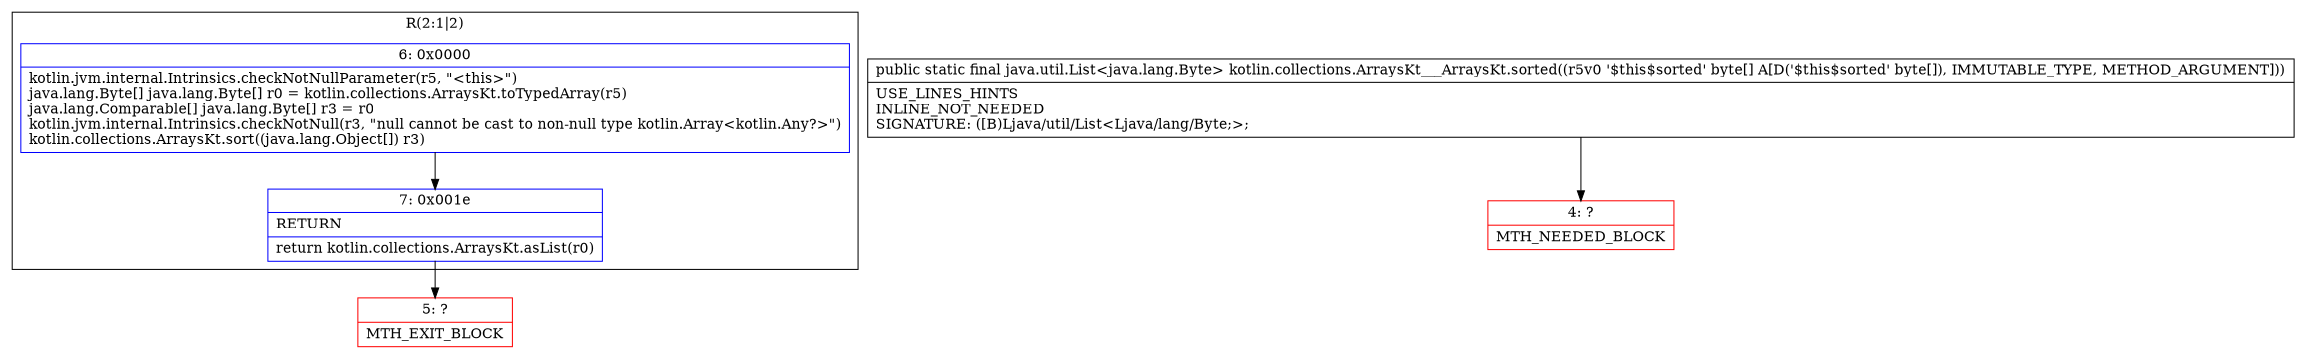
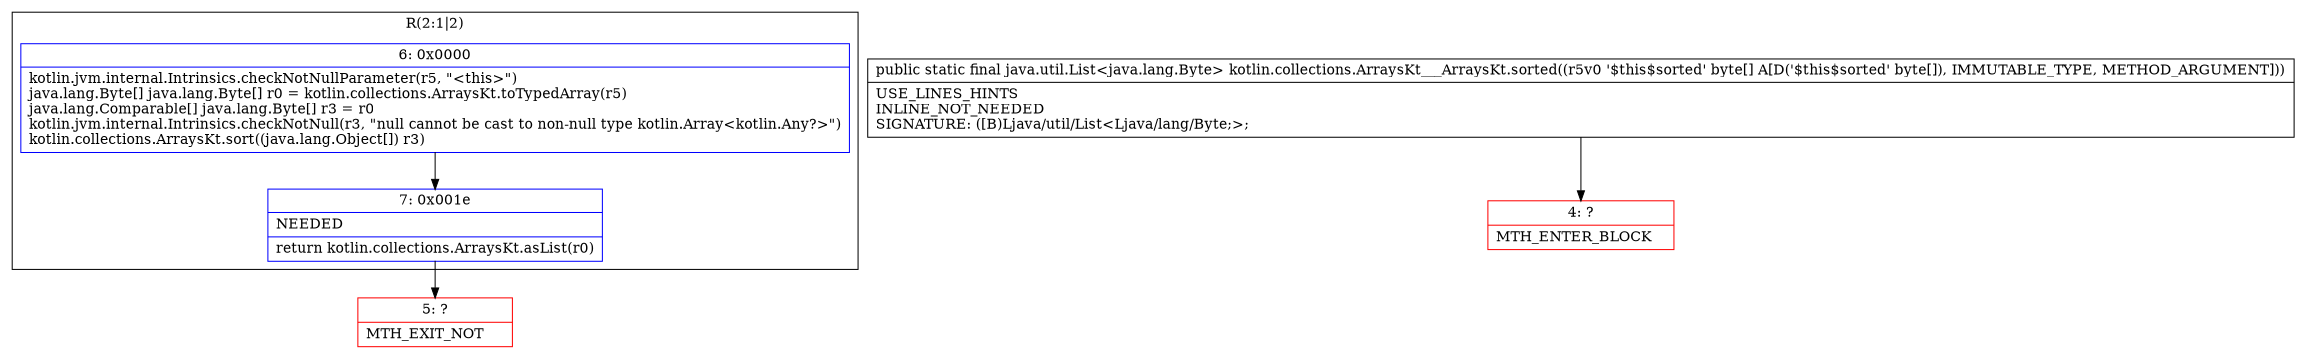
(309, 224) -> (310, 224)
(1581, 237) -> (1574, 237)
(435, 334) -> (425, 334)
